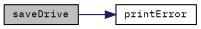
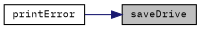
(92, 15) -> (98, 15)
